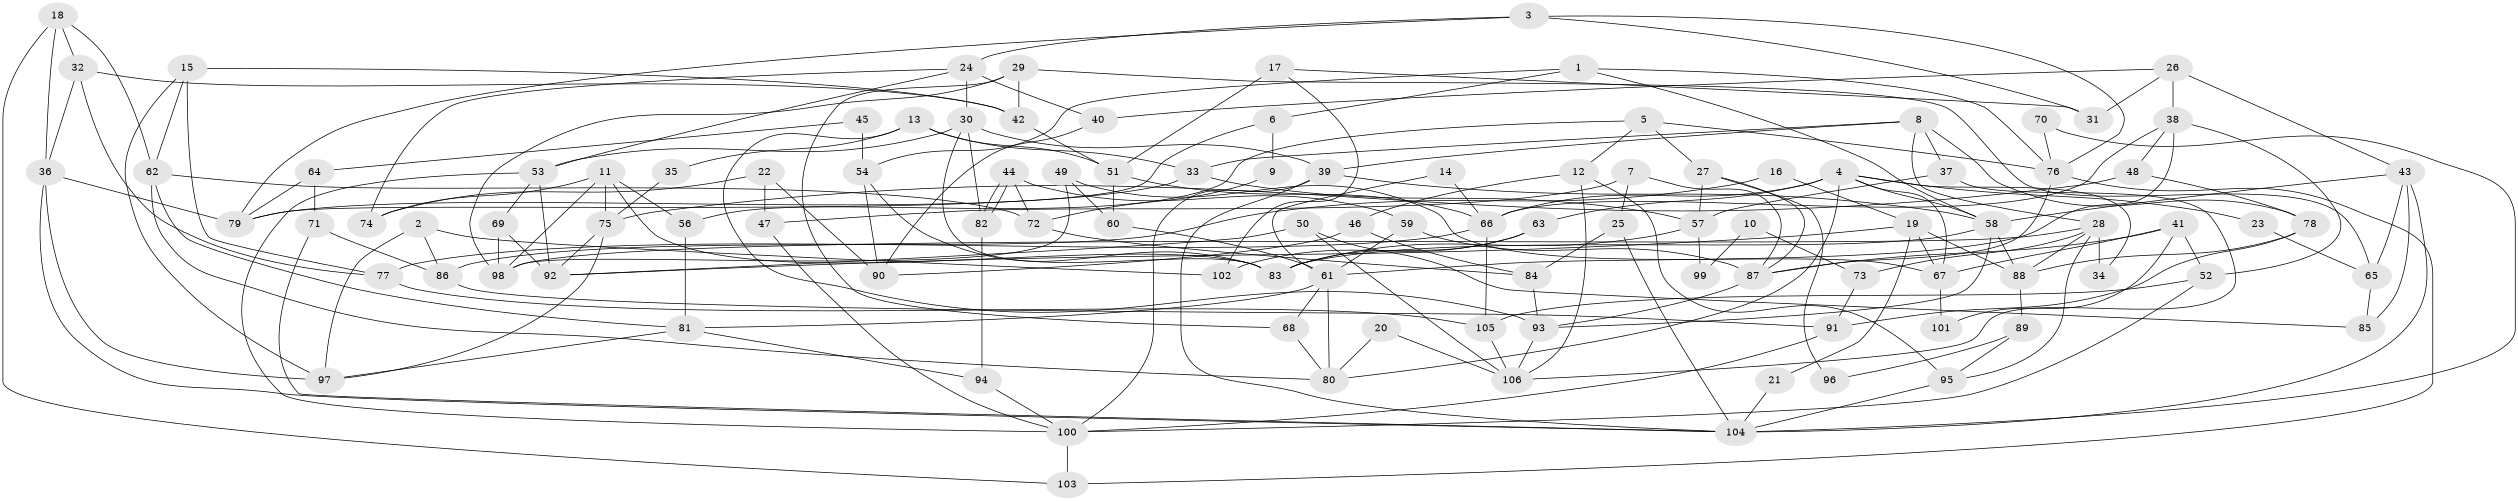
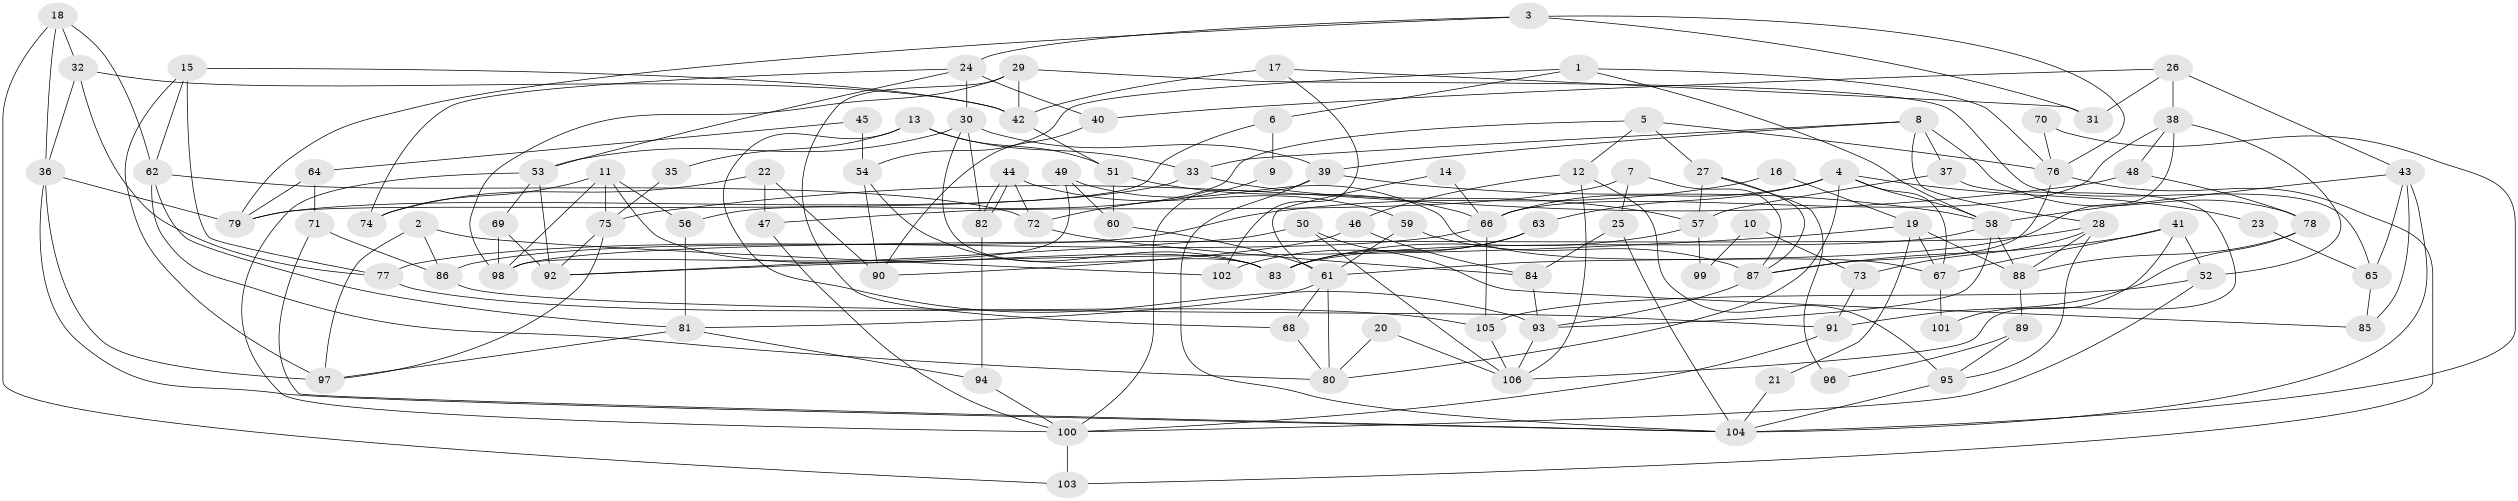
(1194, 120) -> (1144, 86)
(2099, 276) -> none
